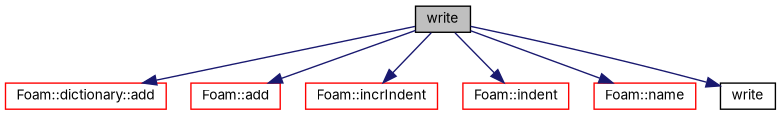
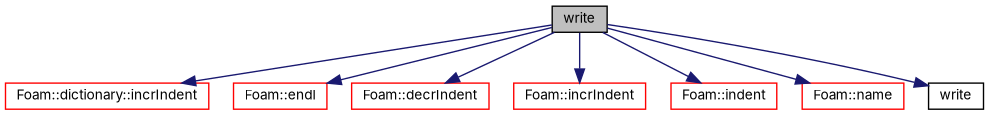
(86, 96) -> (107, 96)
(236, 96) -> (420, 96)
none -> (280, 96)
